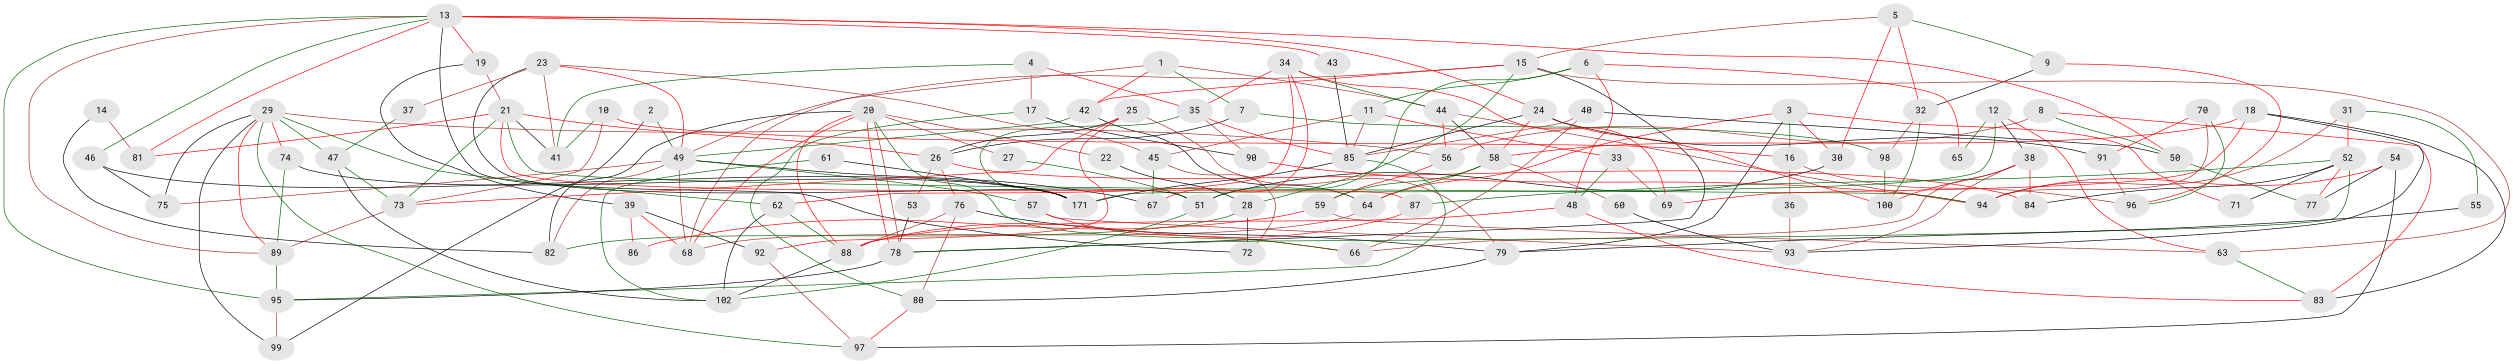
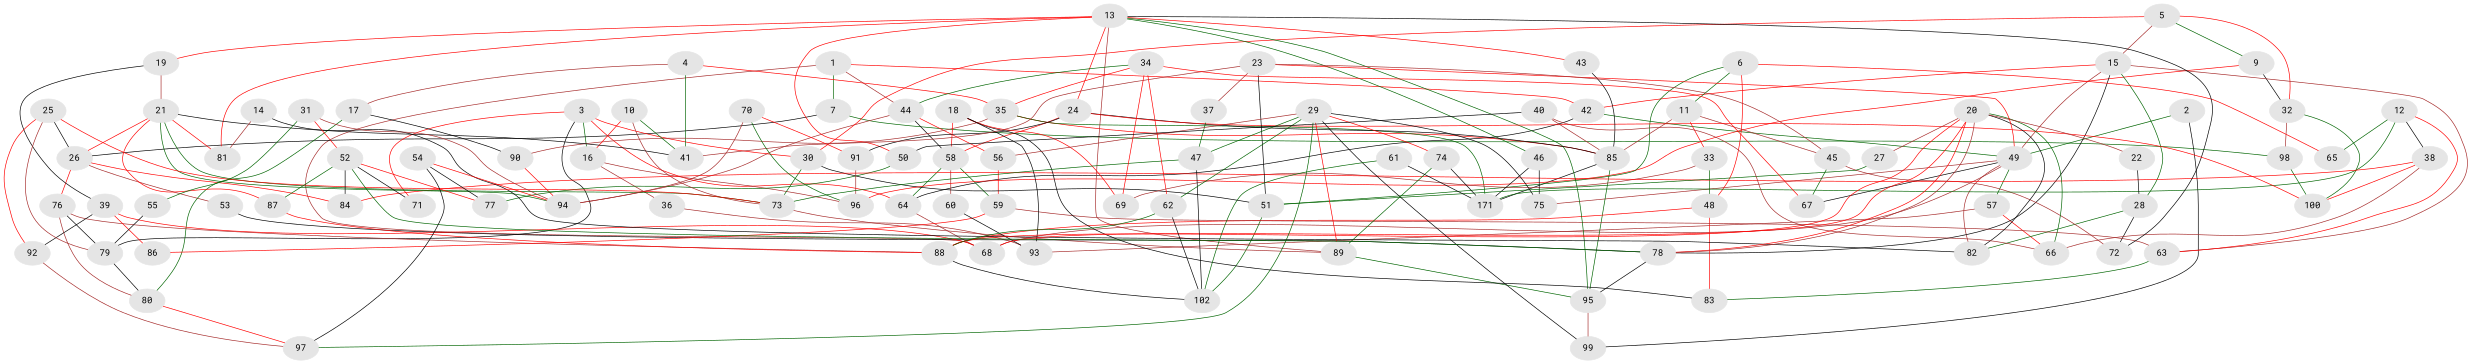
(2041, 111) -> none
none -> (793, 182)
(1918, 223) -> none
